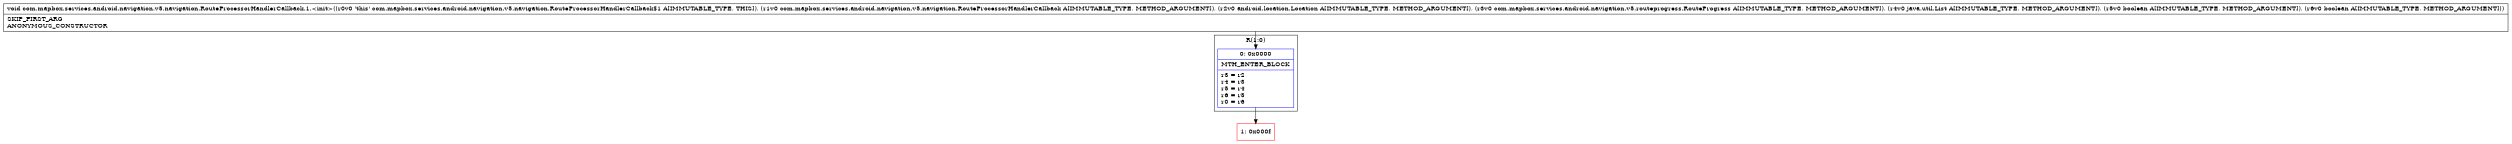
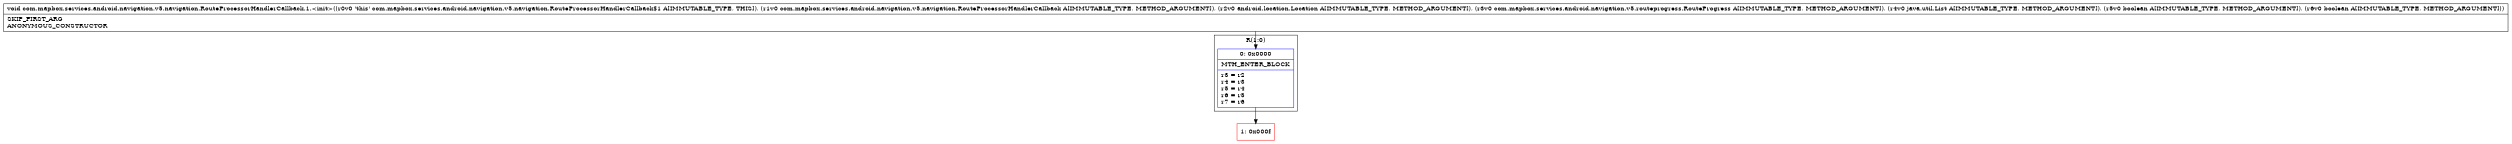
(1233, 102) -> (1233, 102)
